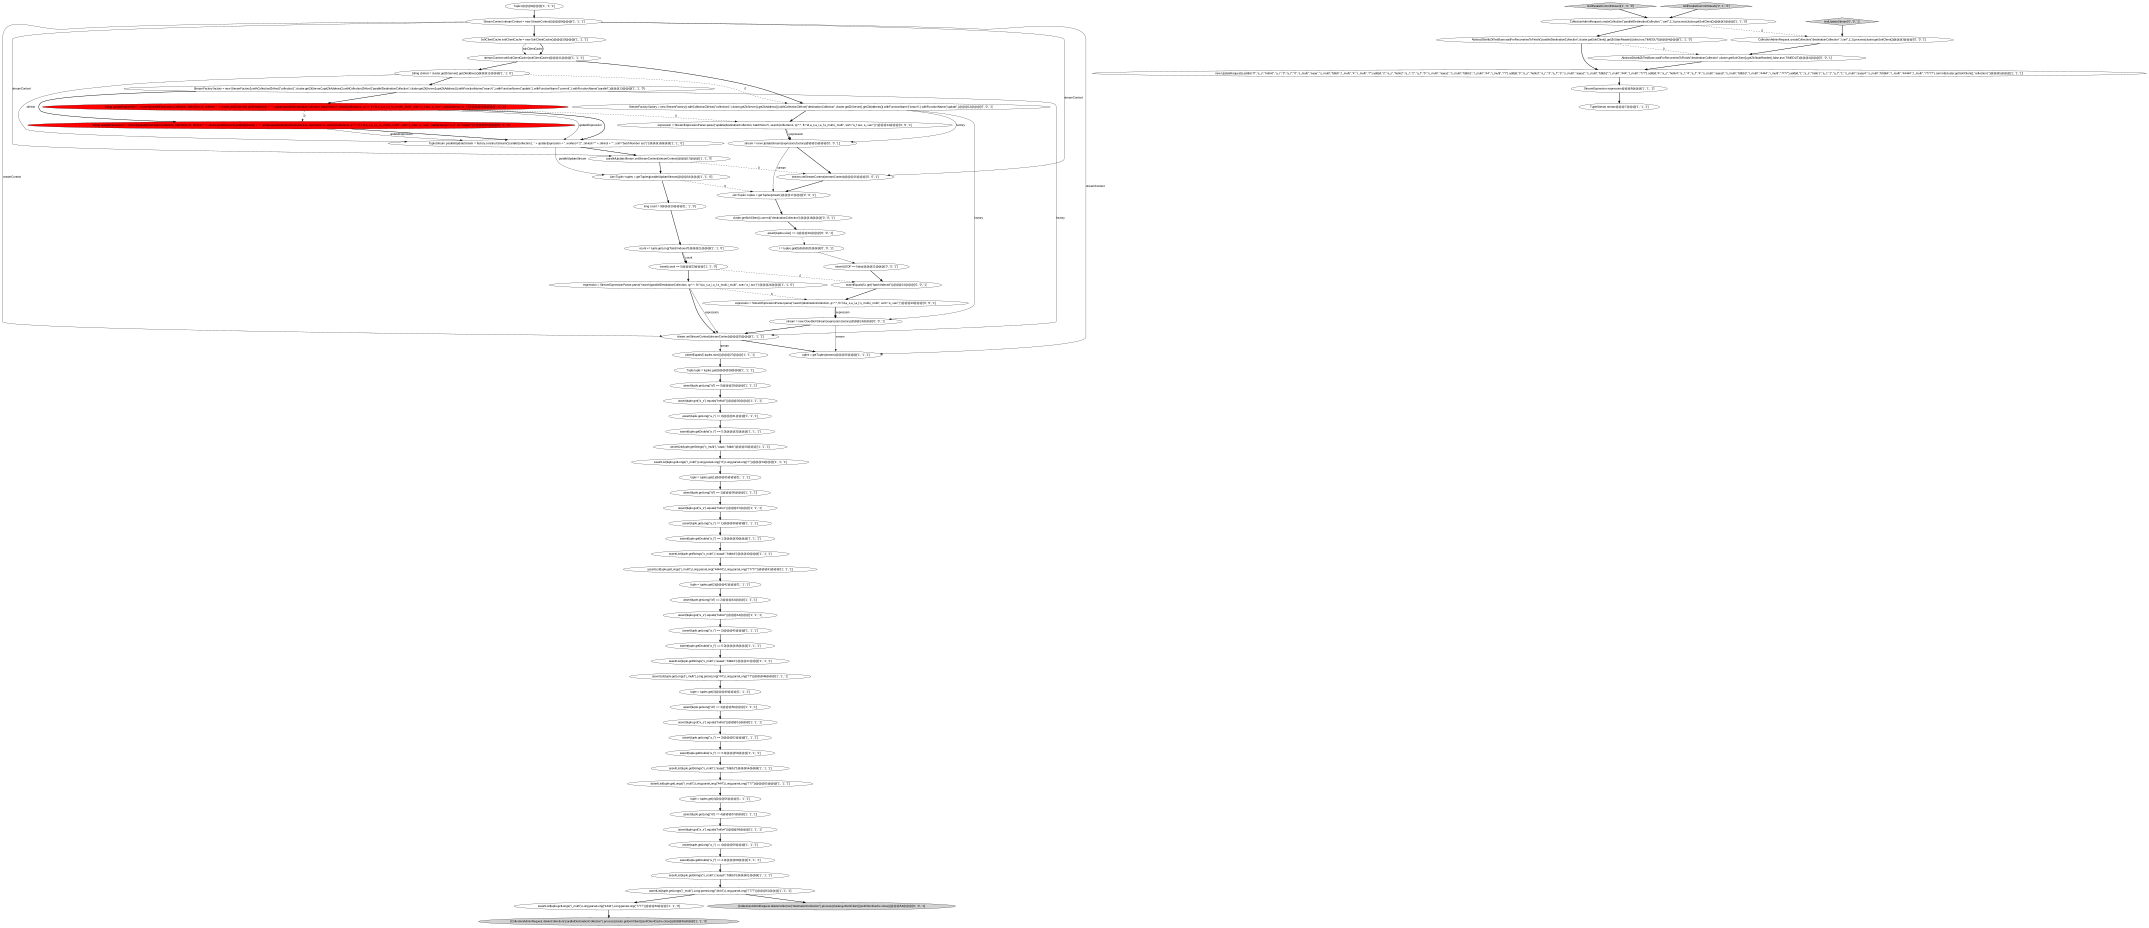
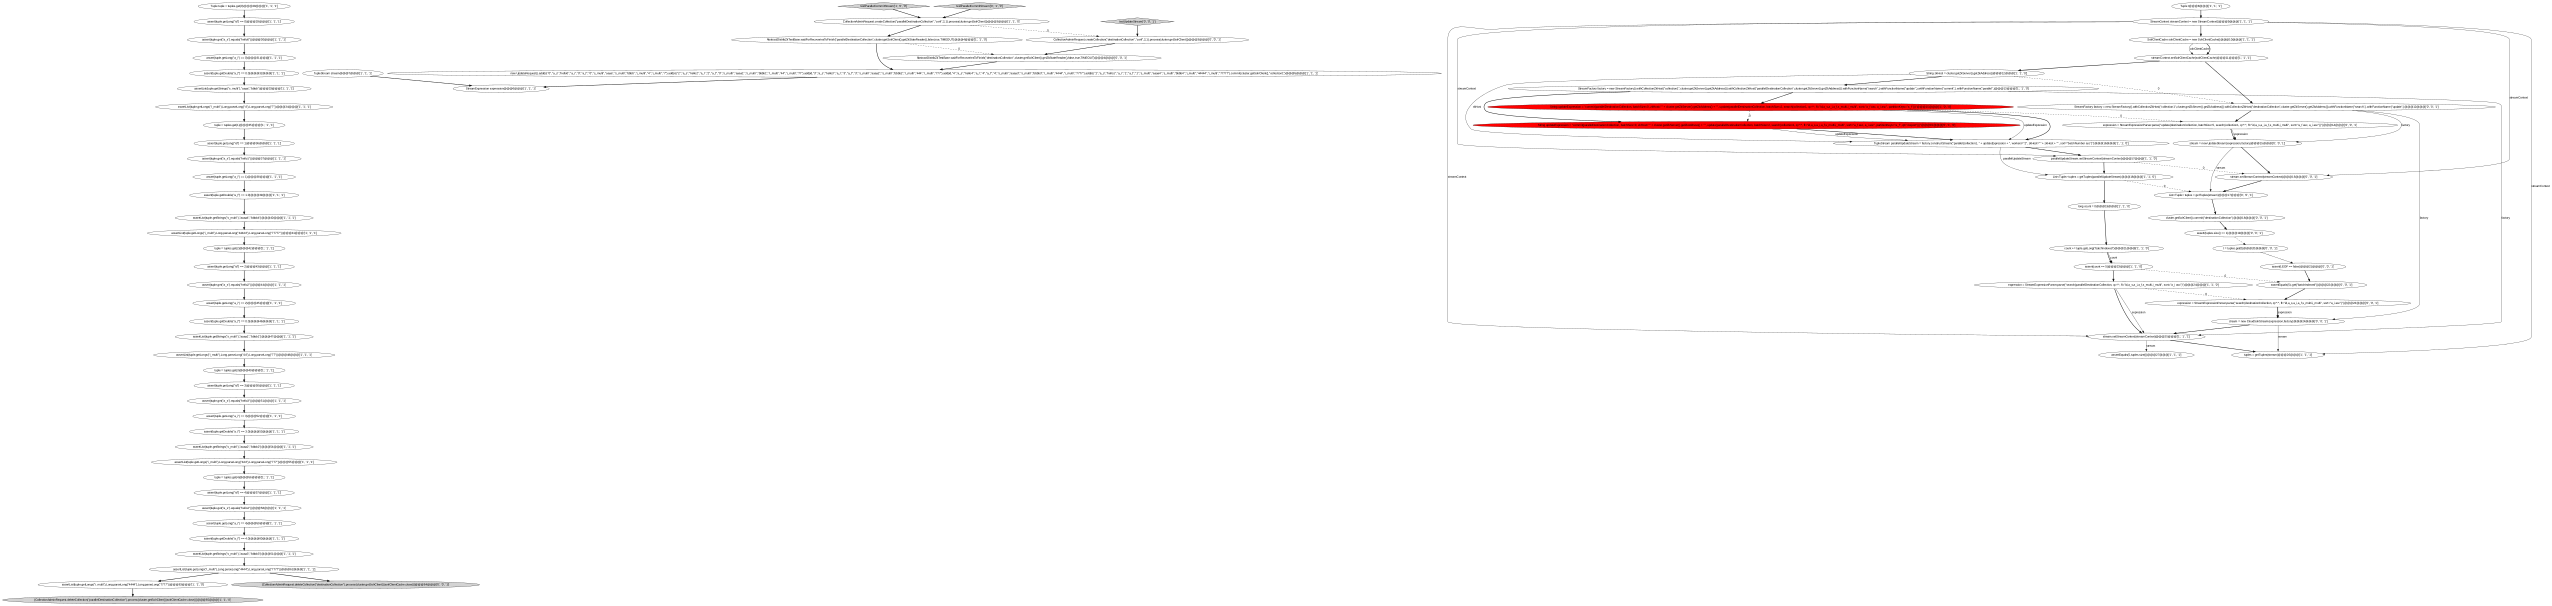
(1619, 97) -> (420, 81)
(720, 362) -> none
